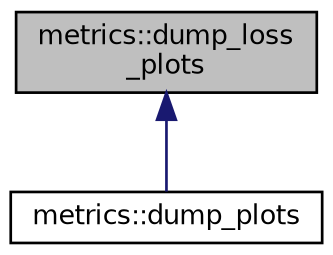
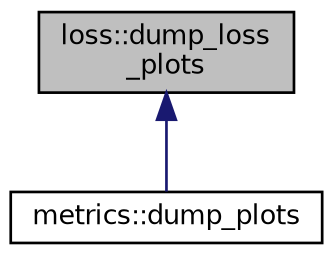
(166, 52) -> (166, 52)
